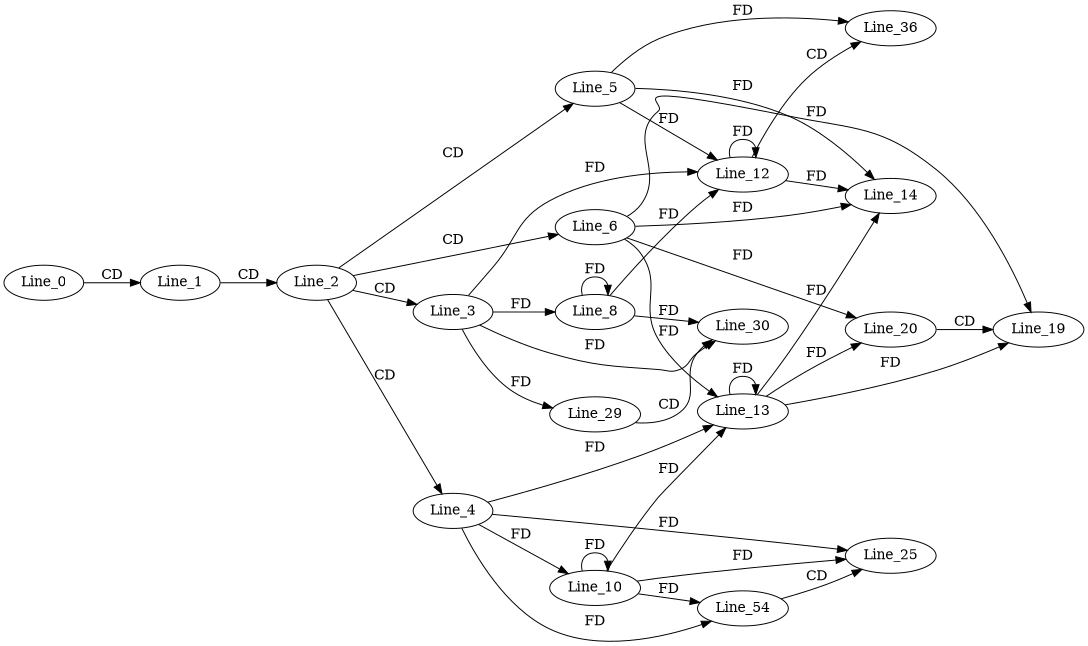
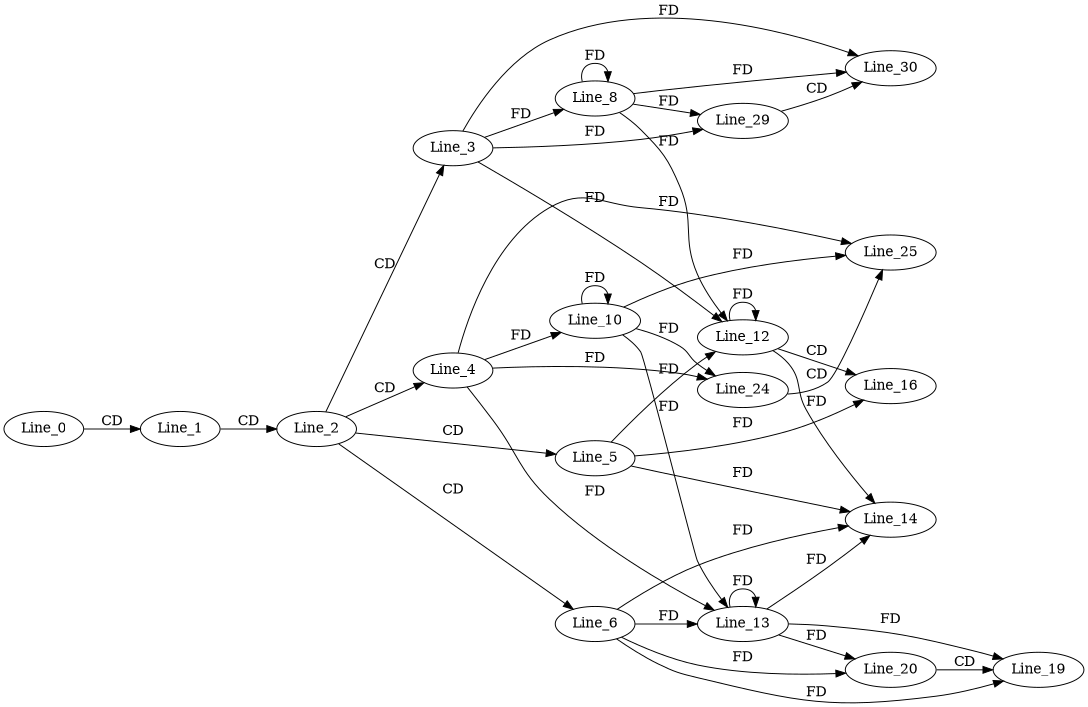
(891, 28) -> (891, 386)
none -> (662, 109)
(743, 608) -> (743, 390)
